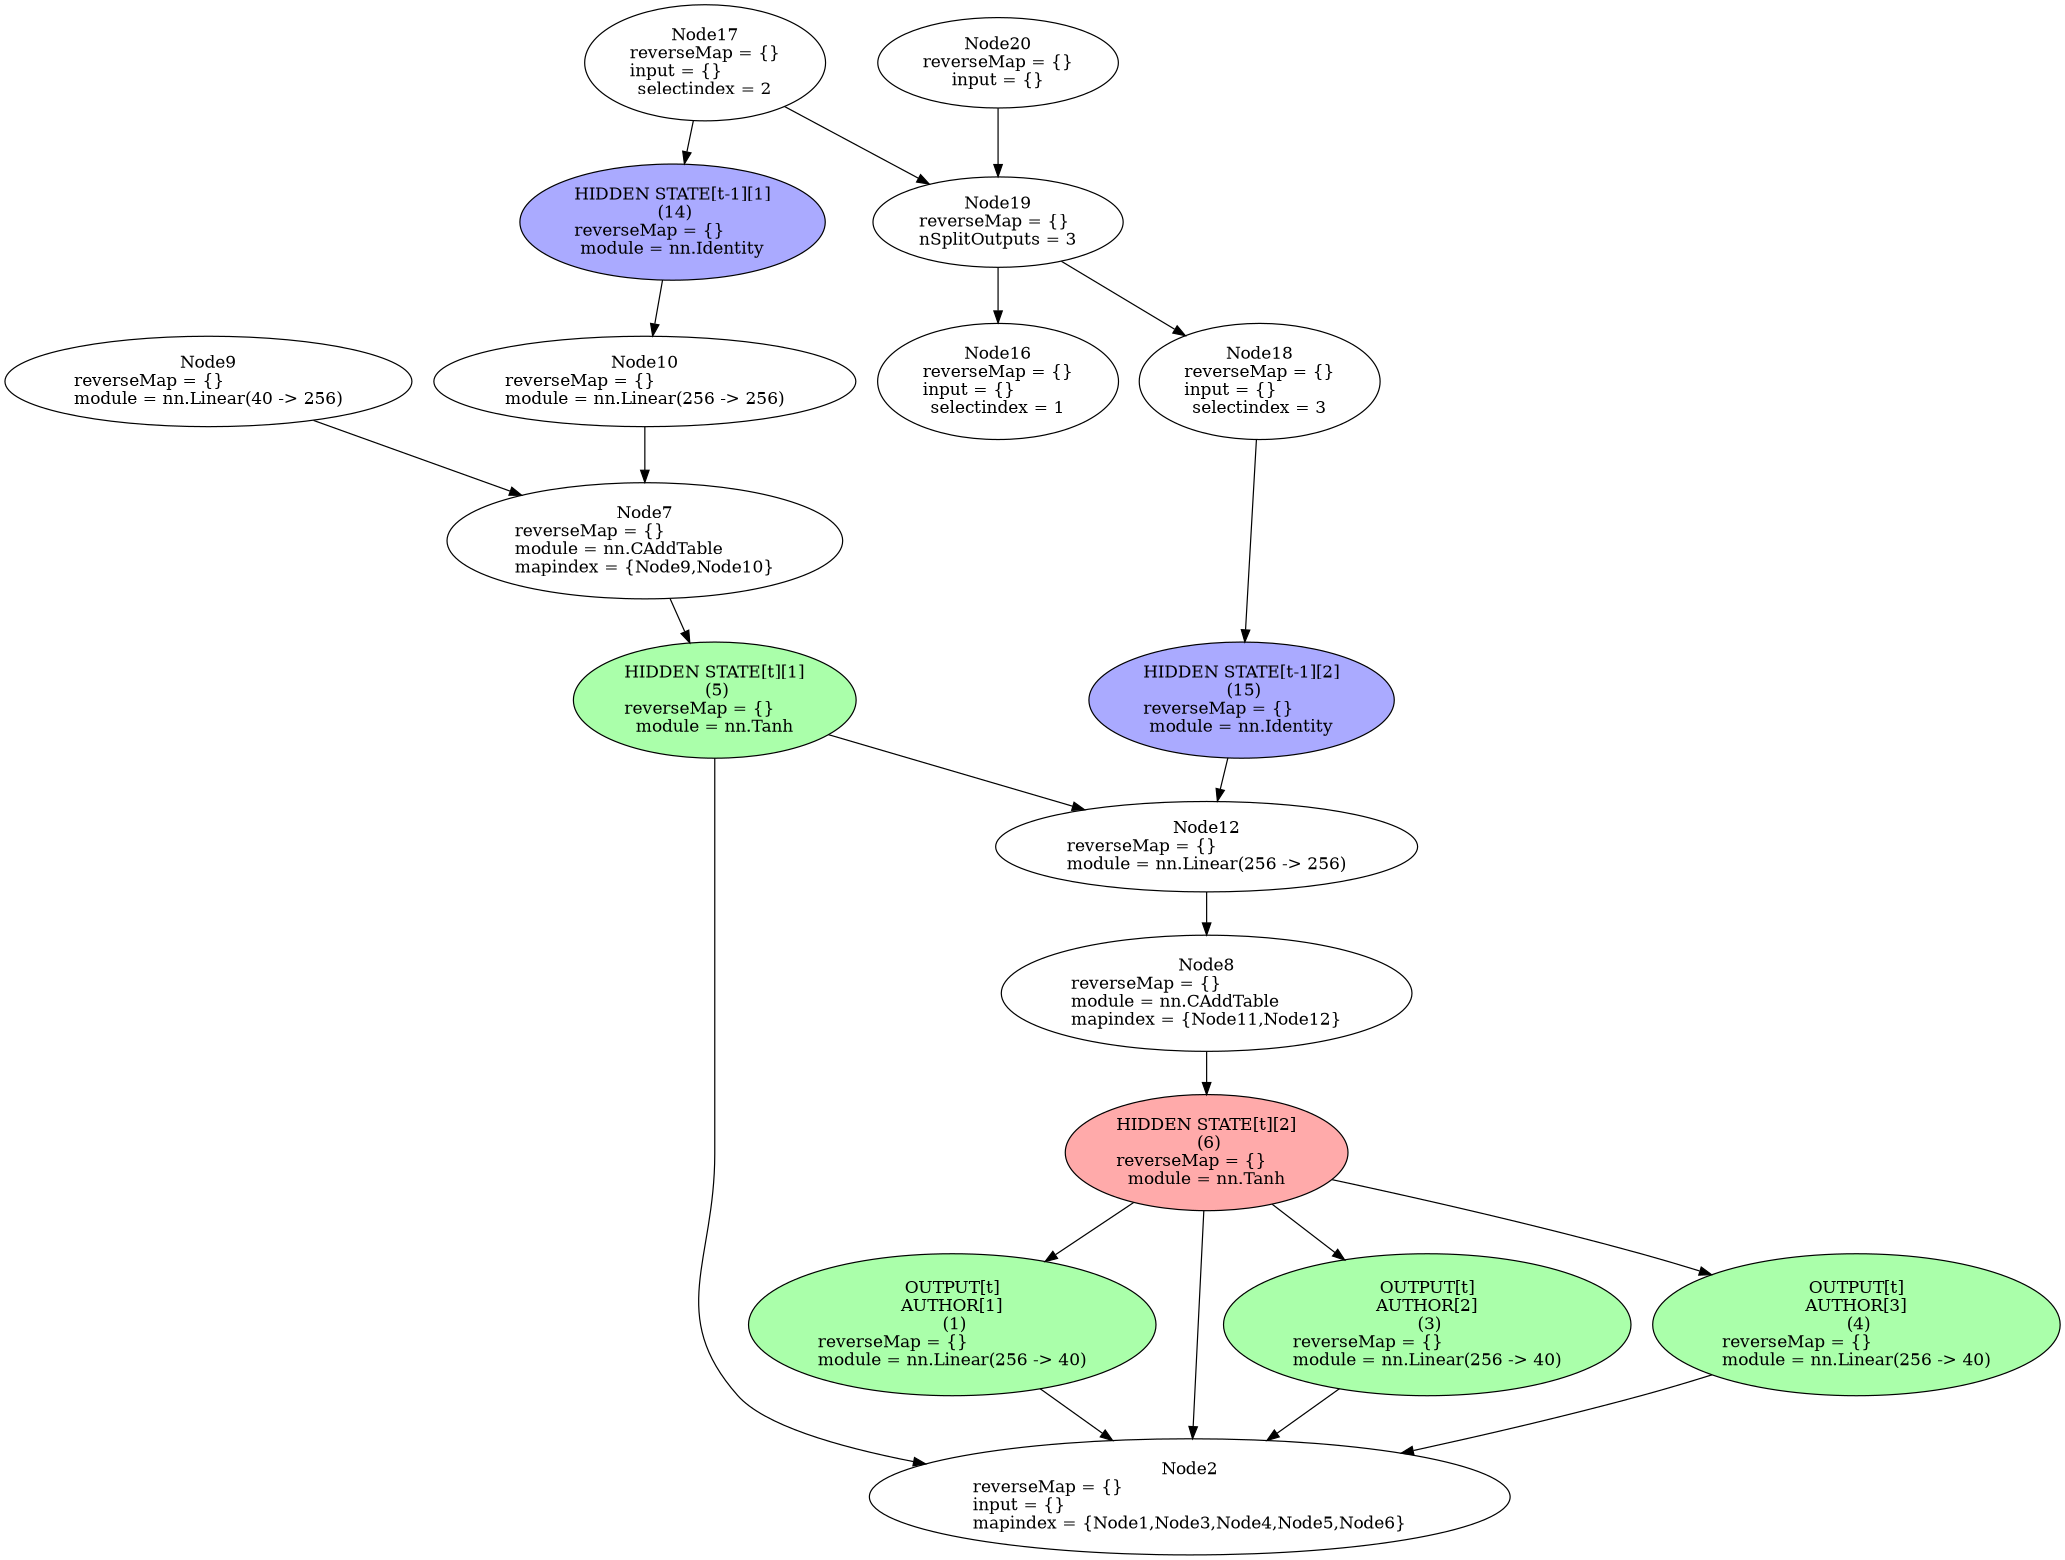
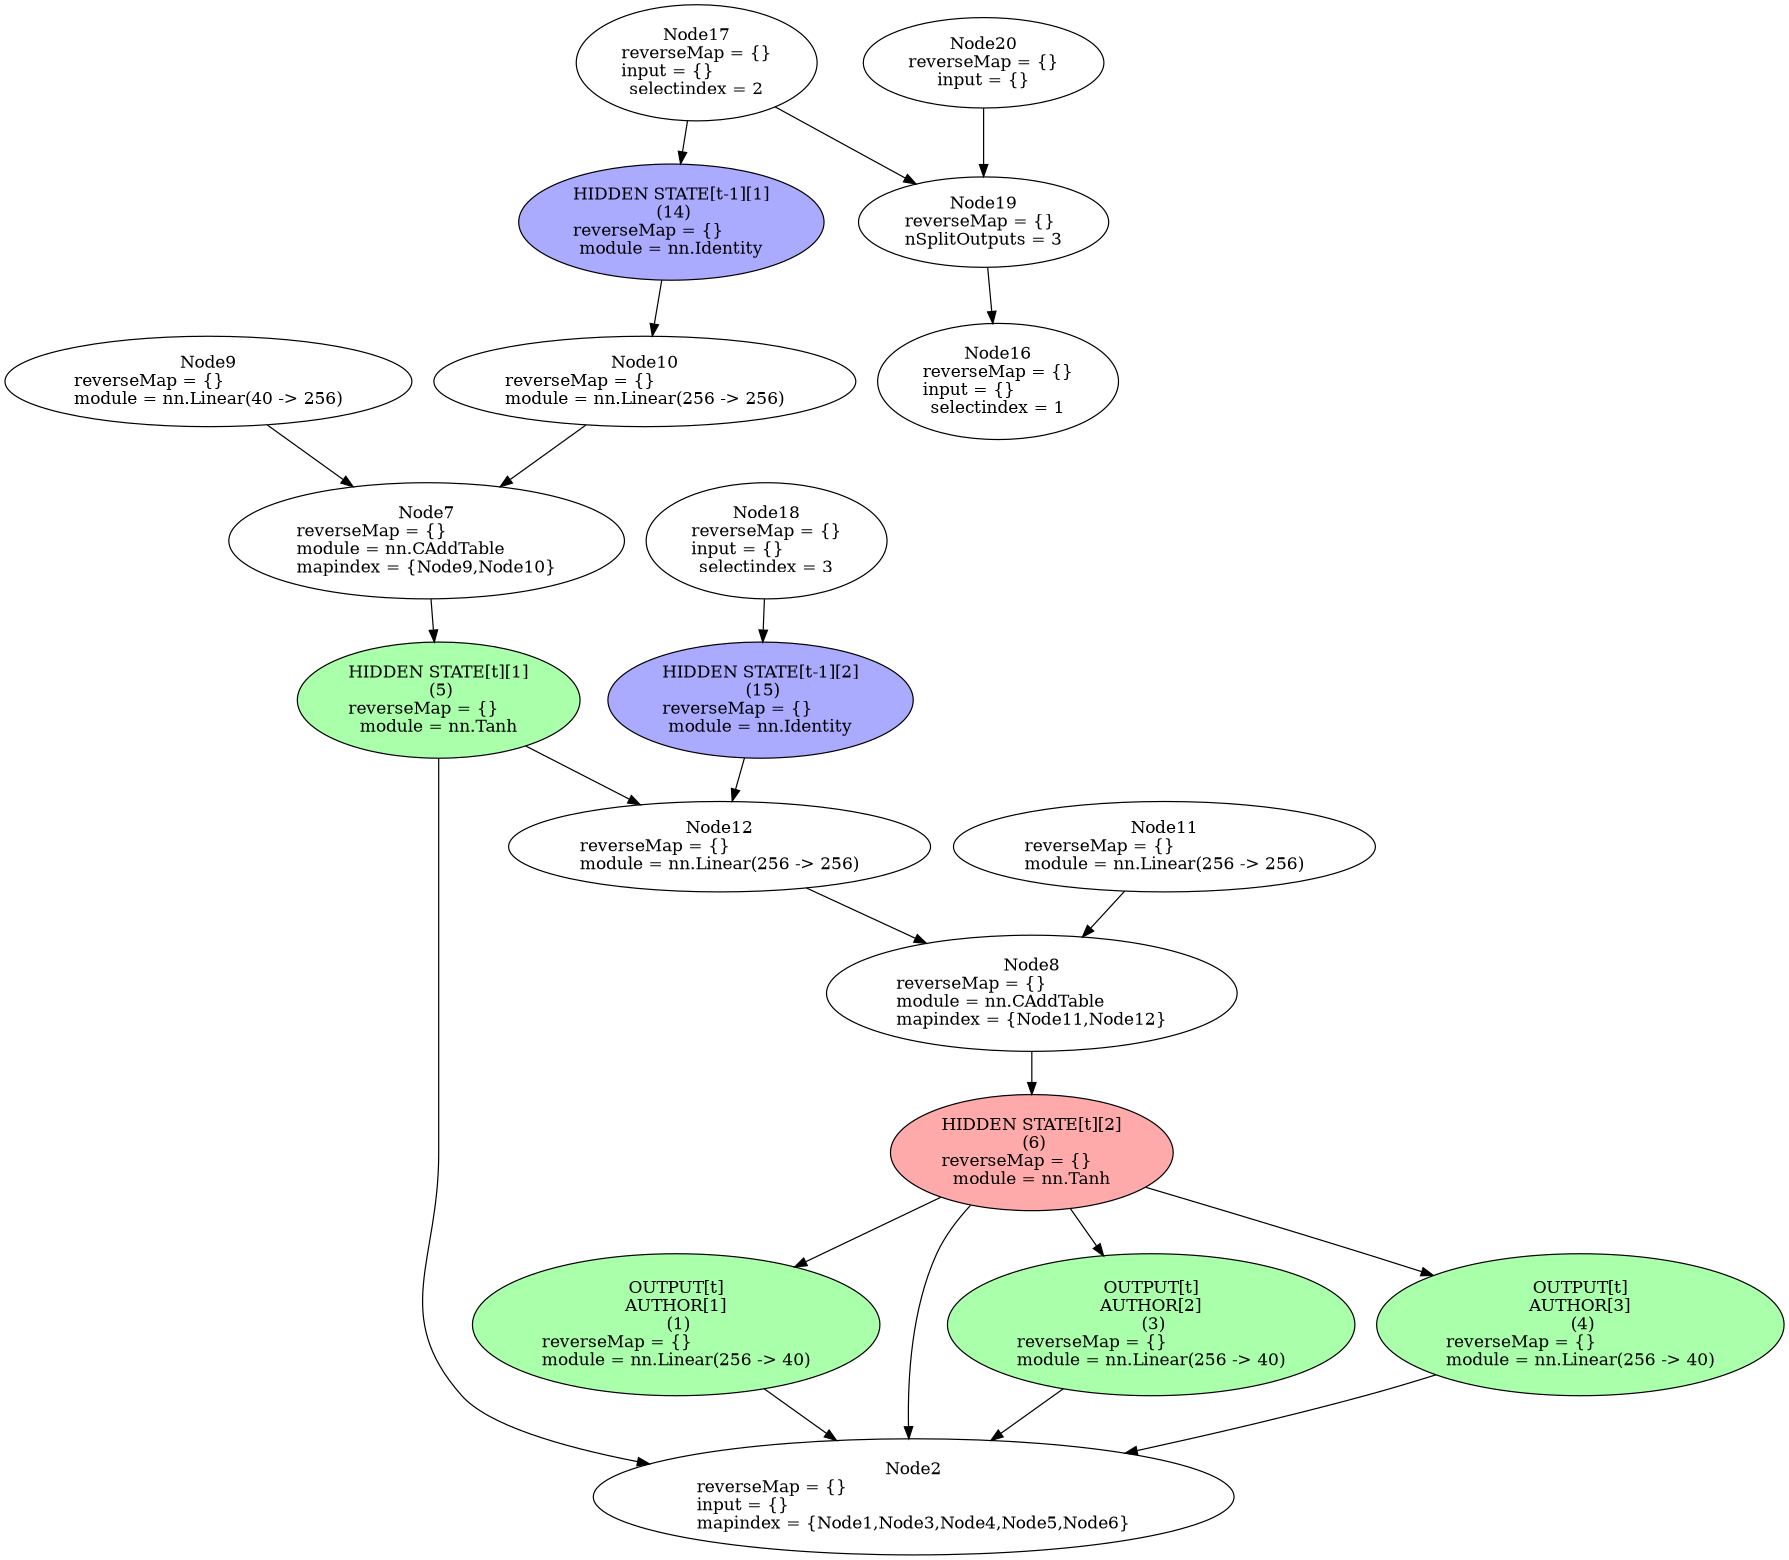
(1118, 295) -> none
none -> (1164, 847)
